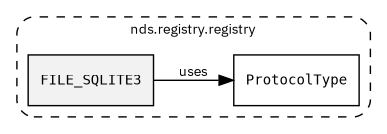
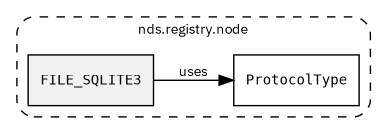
(194, 30) -> (194, 30)
